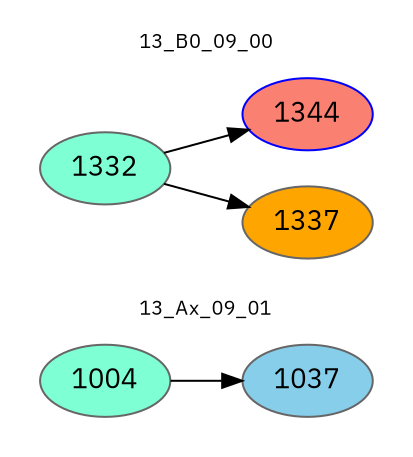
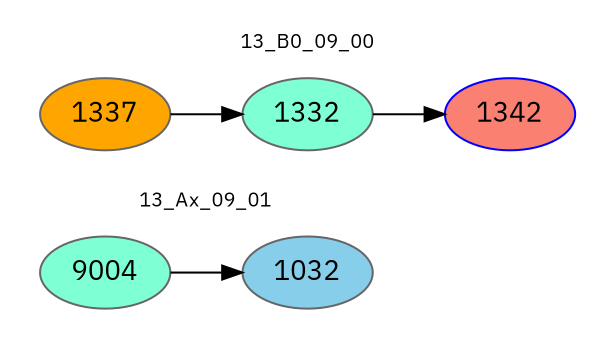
(308, 114) -> (510, 114)
(197, 193) -> (196, 114)
(105, 381) -> (105, 273)
(308, 381) -> (308, 273)
